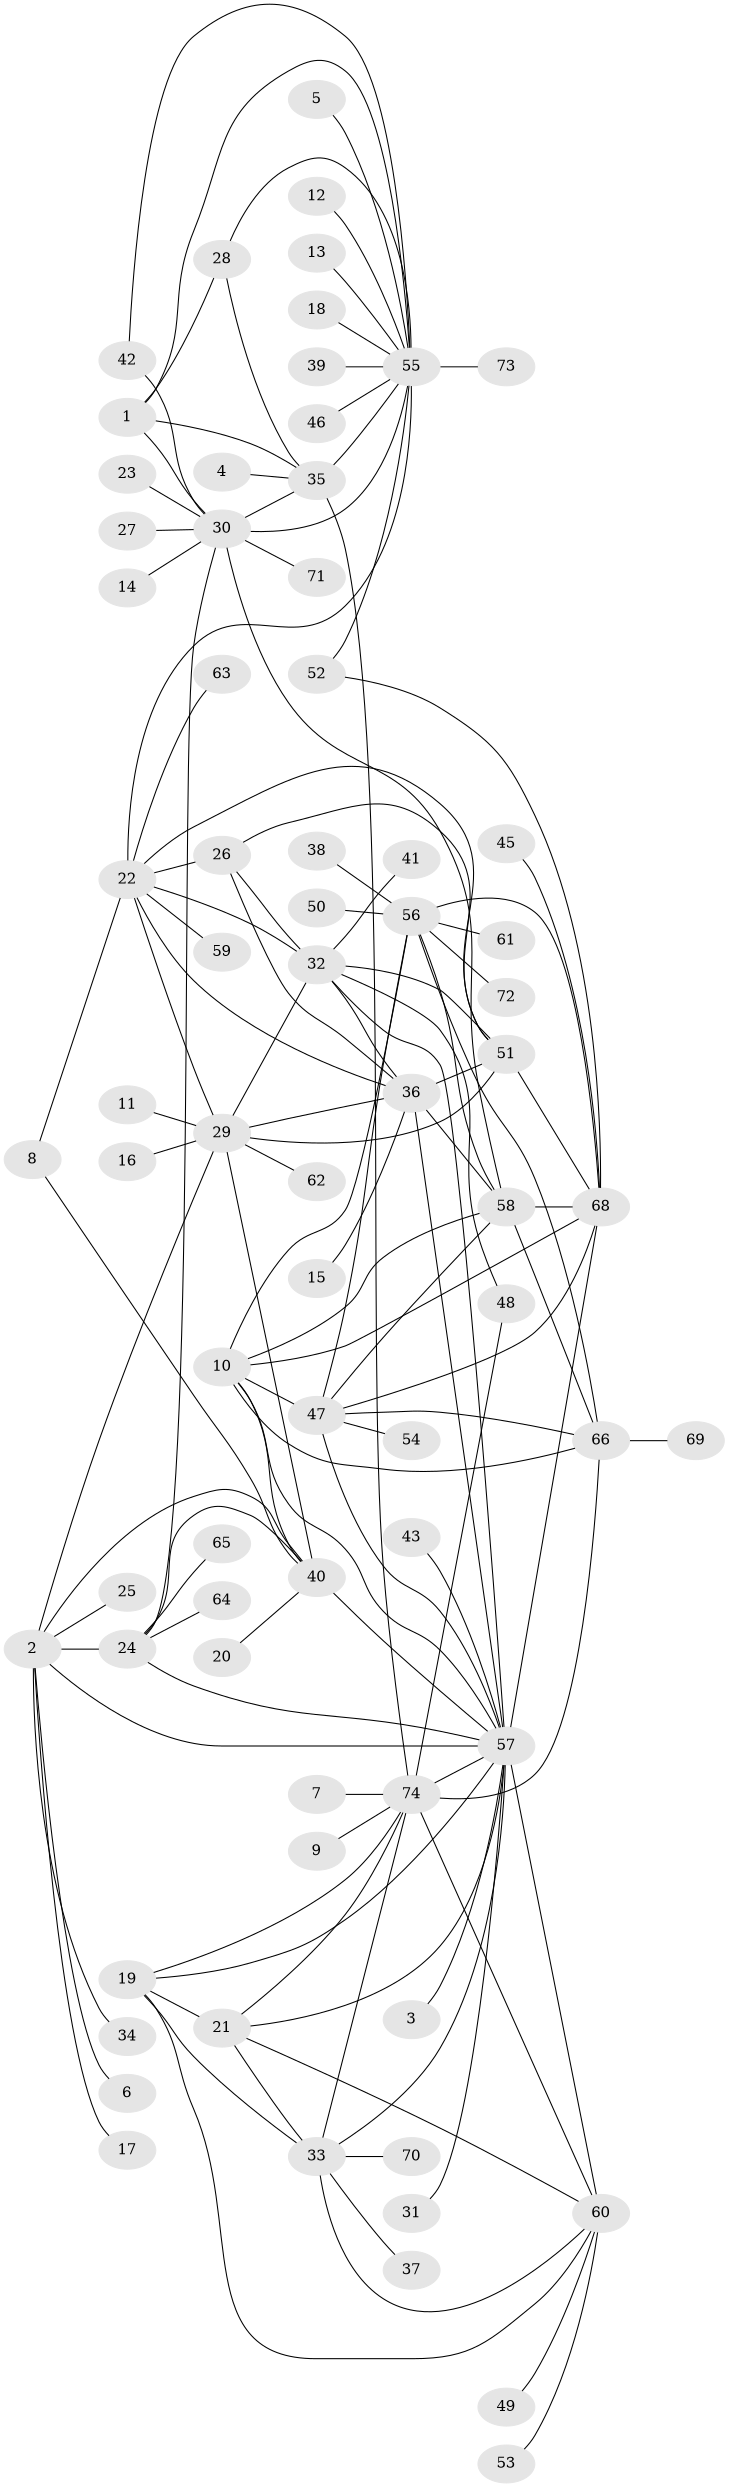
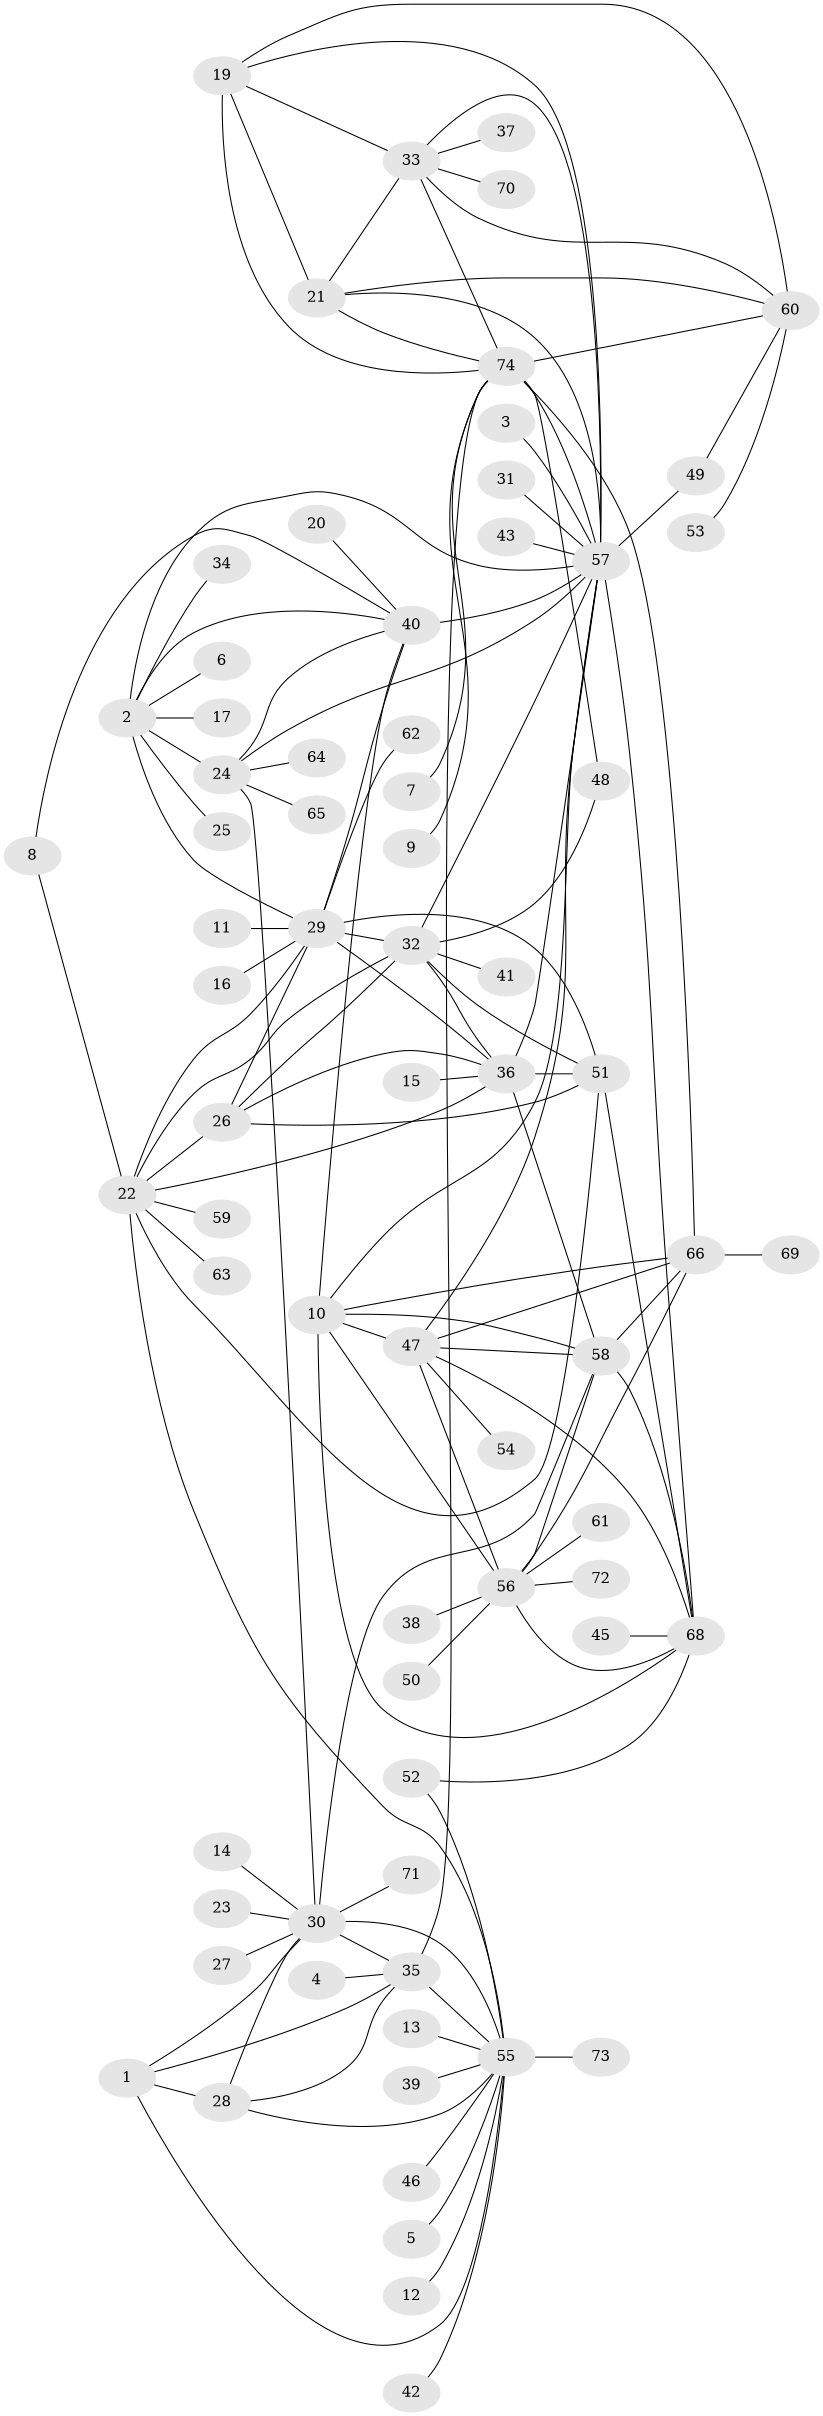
(317, 310) -> none
(175, 445) -> (261, 2009)
none -> (275, 1014)
(554, 1980) -> (649, 518)
